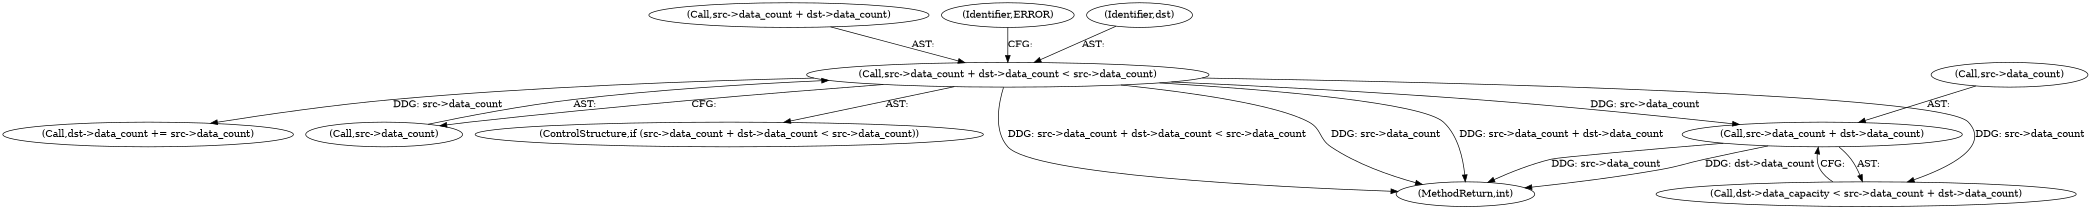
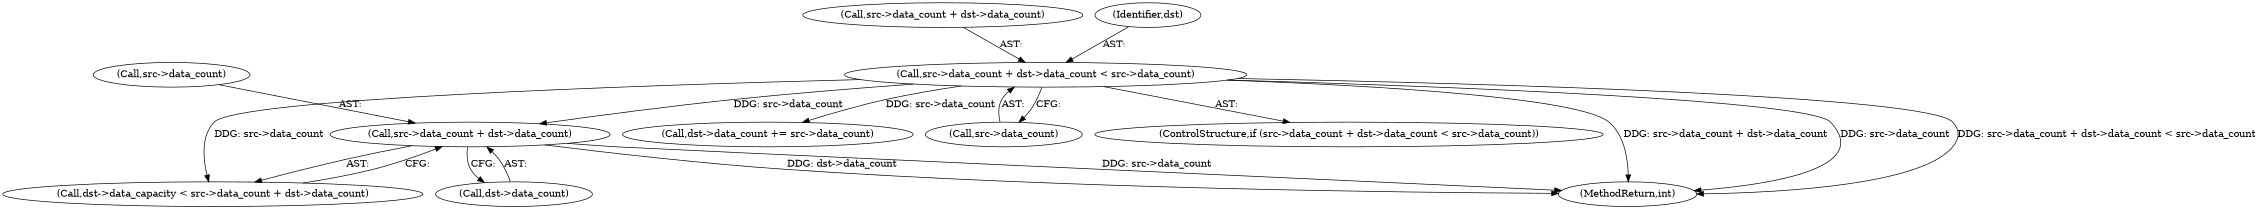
(1008, 15) -> none
none -> (514, 194)
